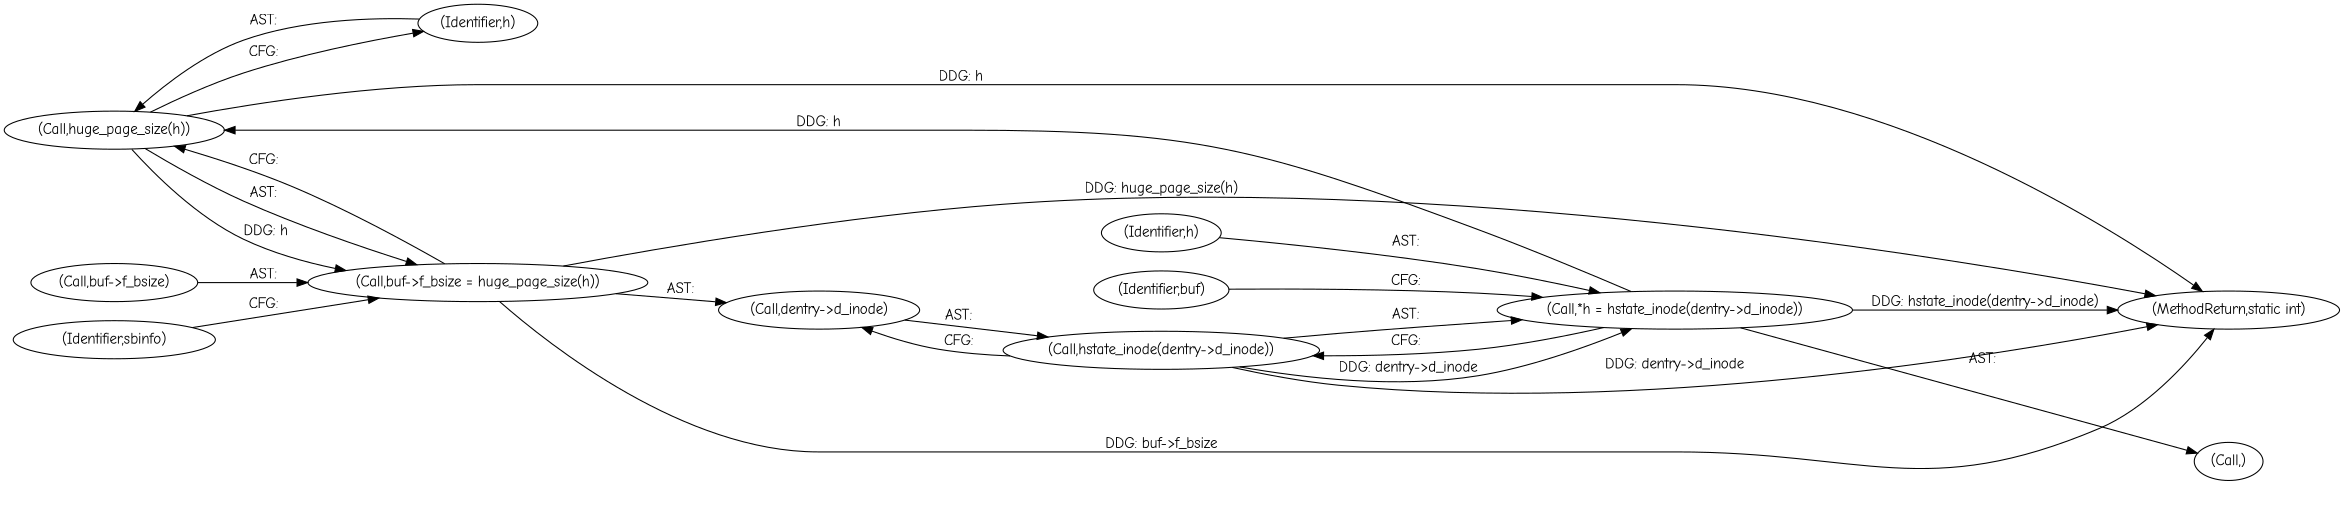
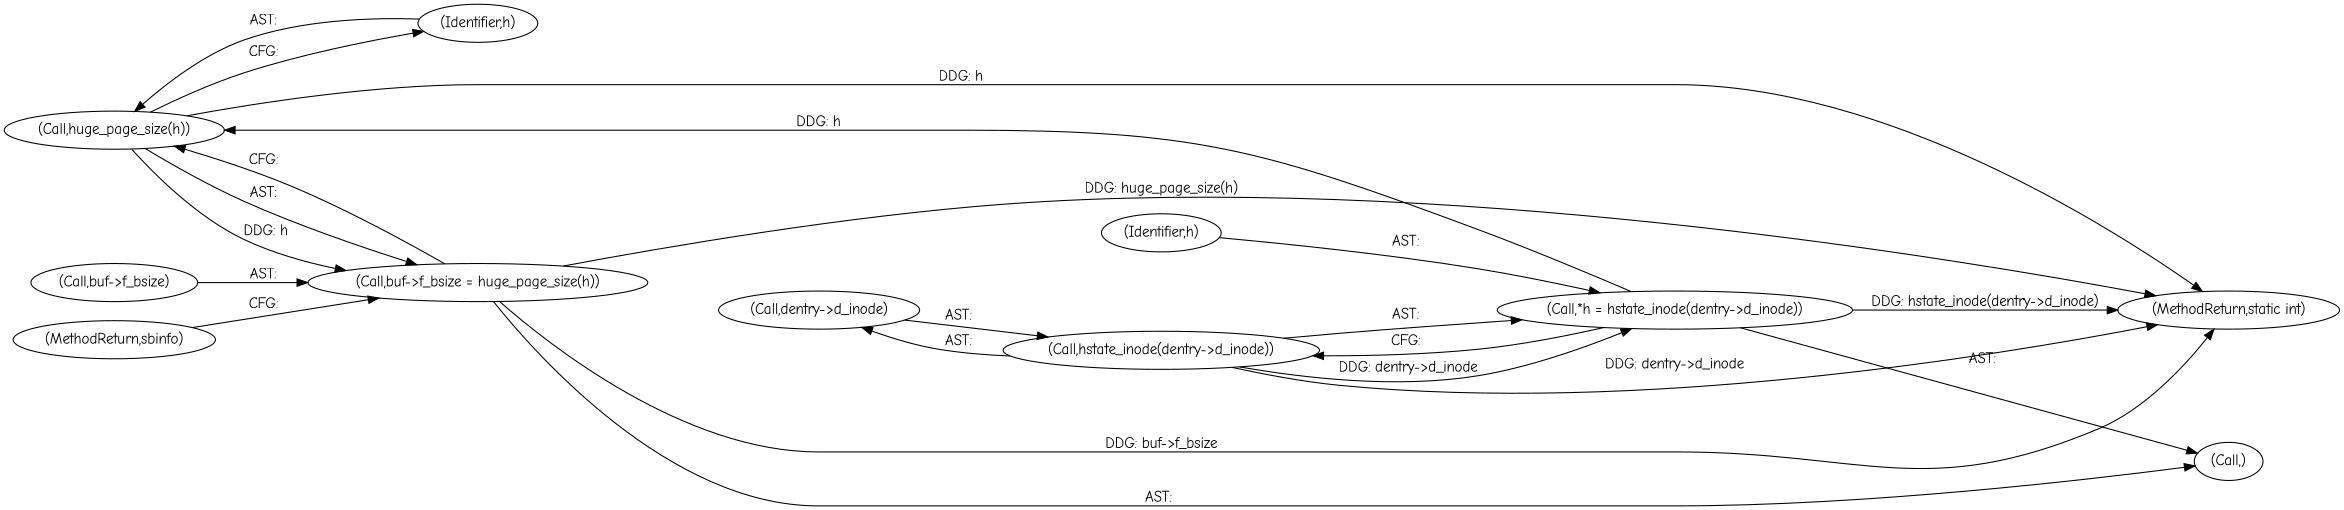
(1161, 290) -> none
(666, 298) -> (1305, 506)
(114, 340) -> (114, 340)
(961, 341) -> (961, 341)
